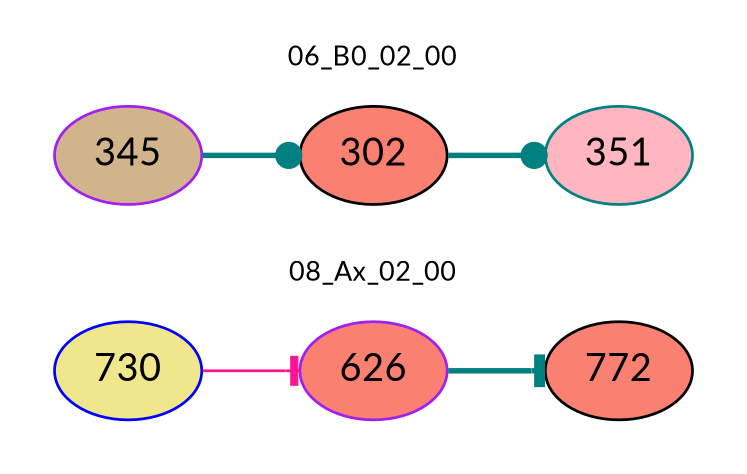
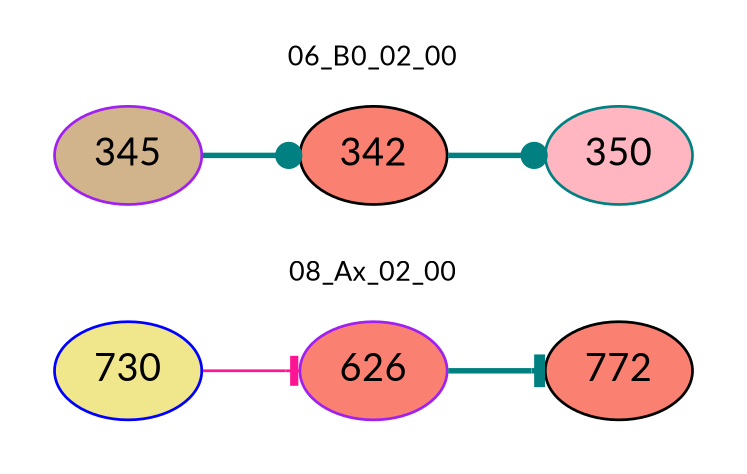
(374, 155) -> (374, 155)
(619, 155) -> (619, 155)
